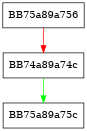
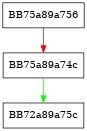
(43, 65) -> (43, 65)
(43, 116) -> (43, 116)
